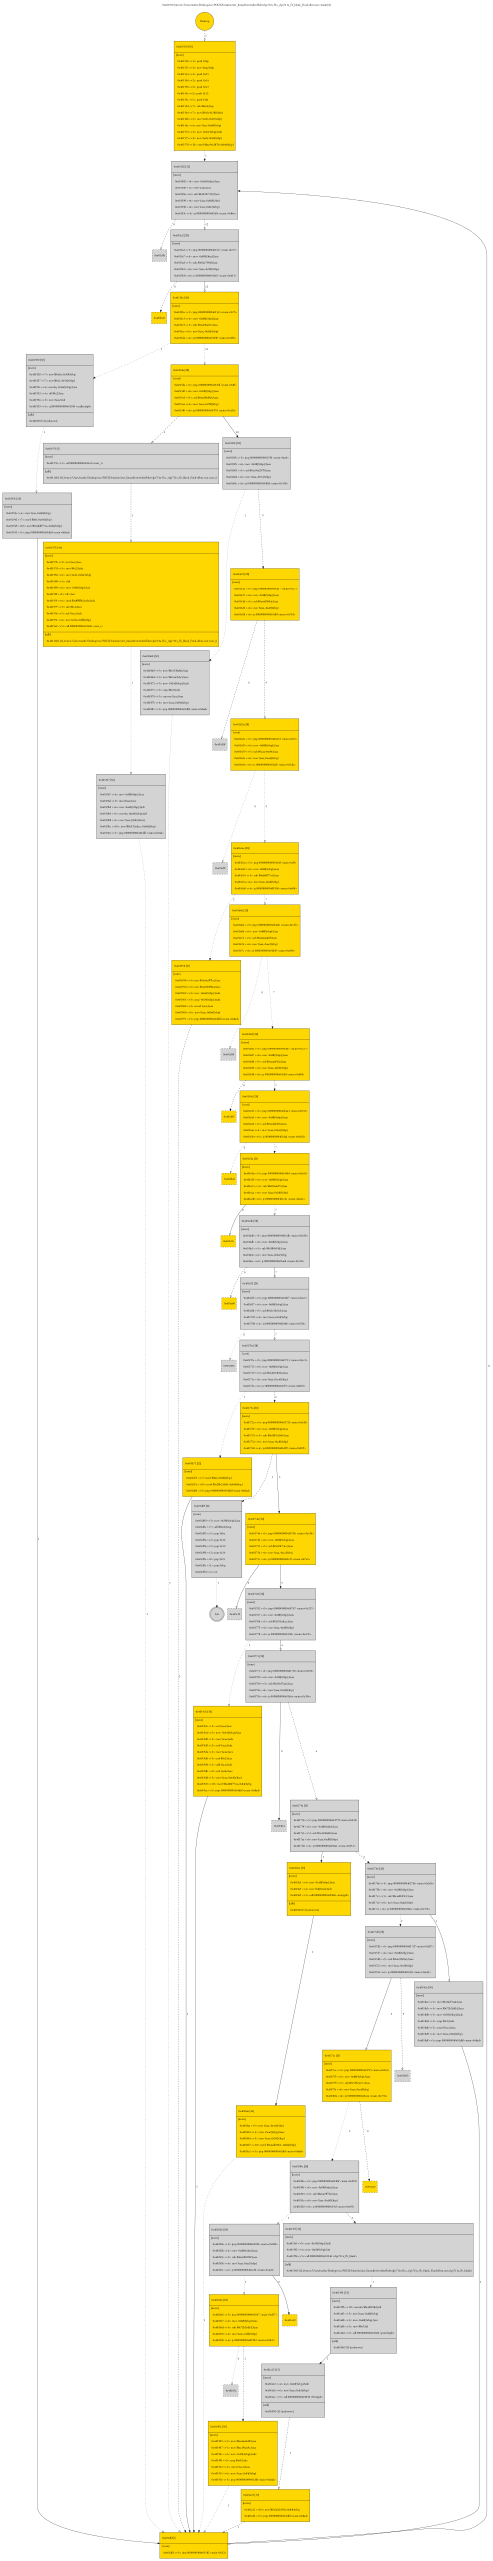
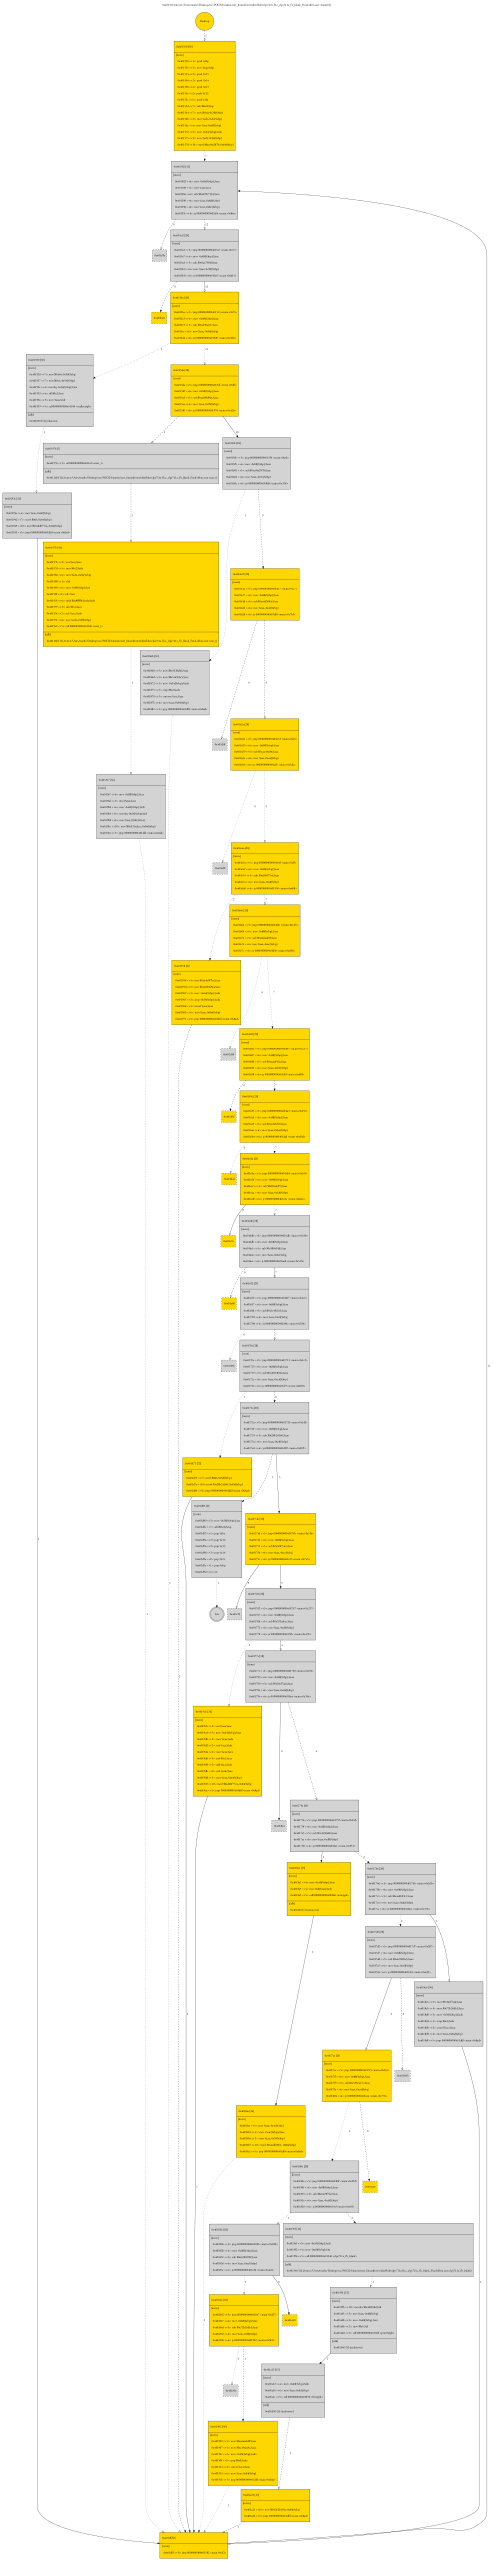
(275, 1428) -> (275, 1428)
